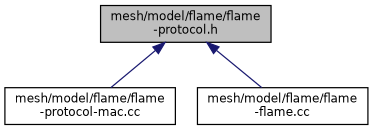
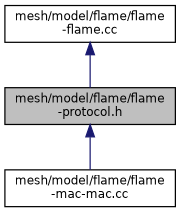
(239, 69) -> (90, 71)
(90, 106) -> (90, 188)
